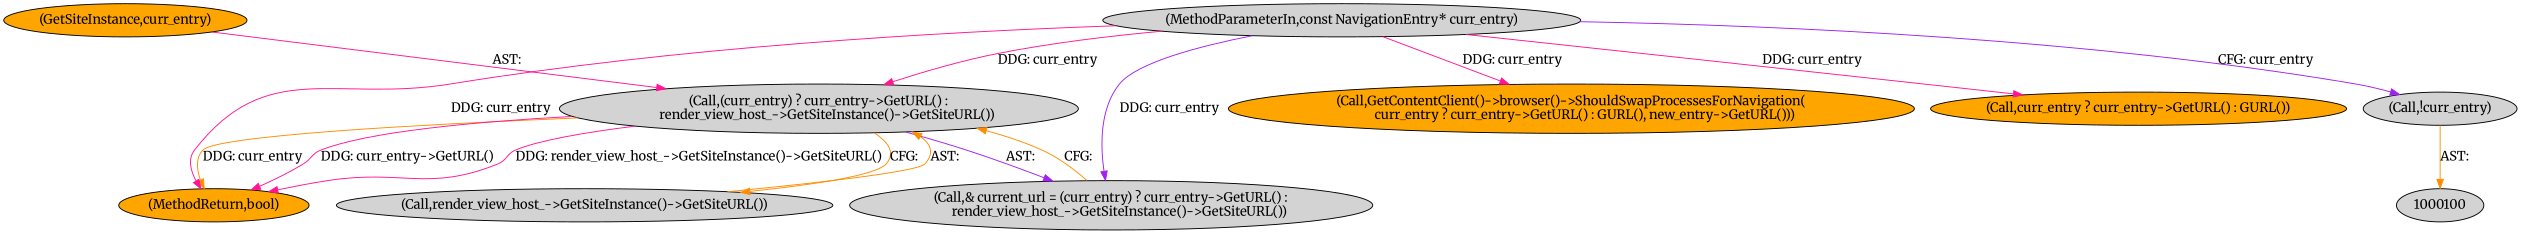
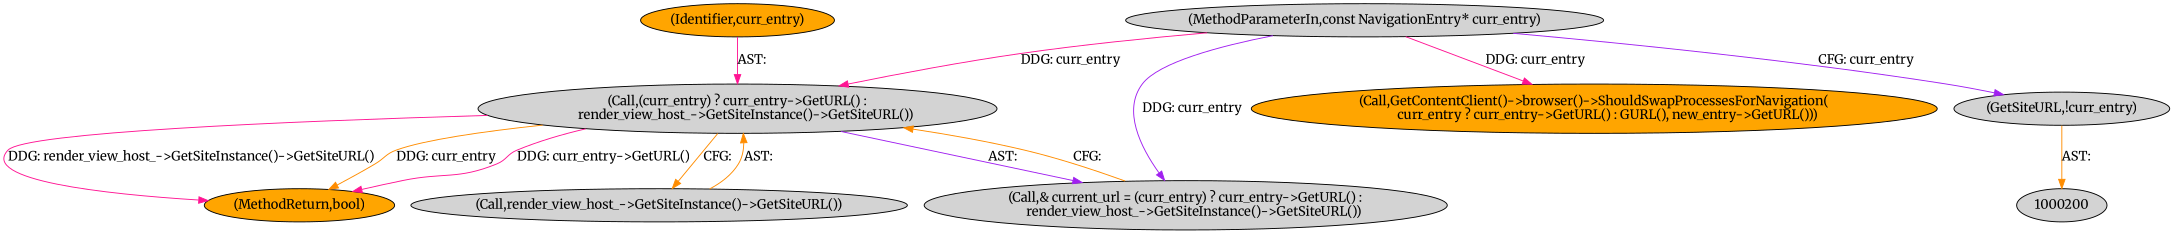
(125, 20) -> (738, 20)
(629, 60) -> none
(2139, 109) -> none
(2440, 109) -> (2062, 109)
(2440, 205) -> (2062, 205)
